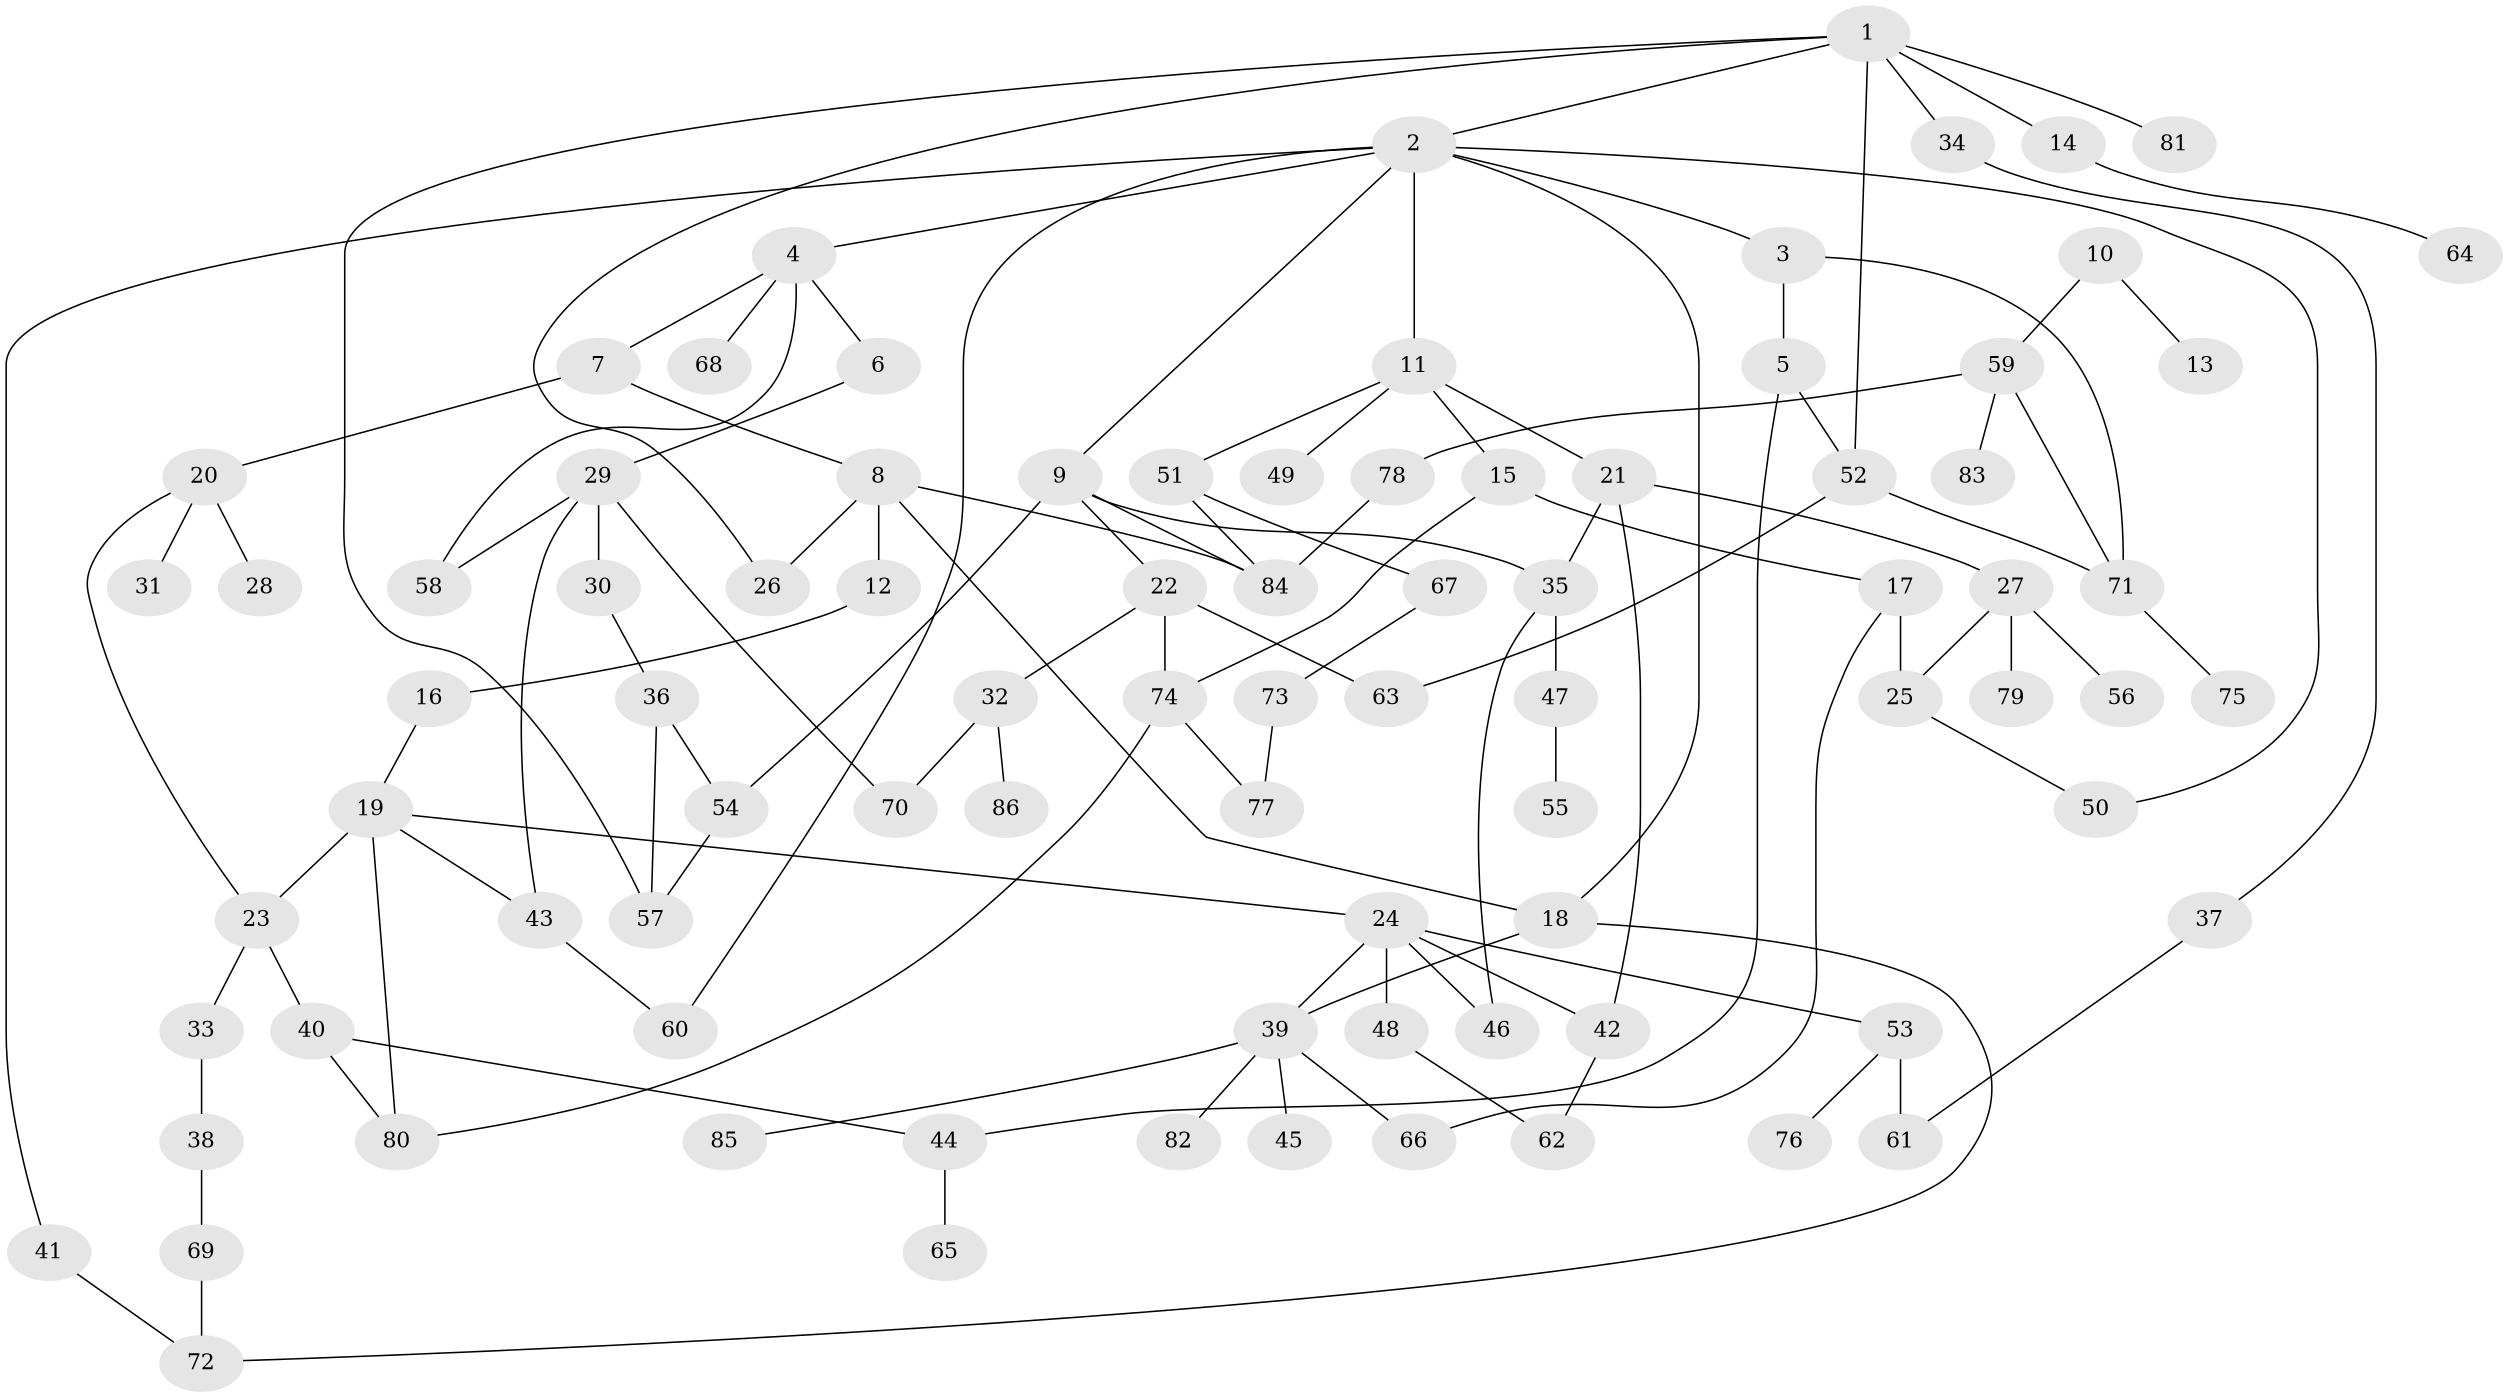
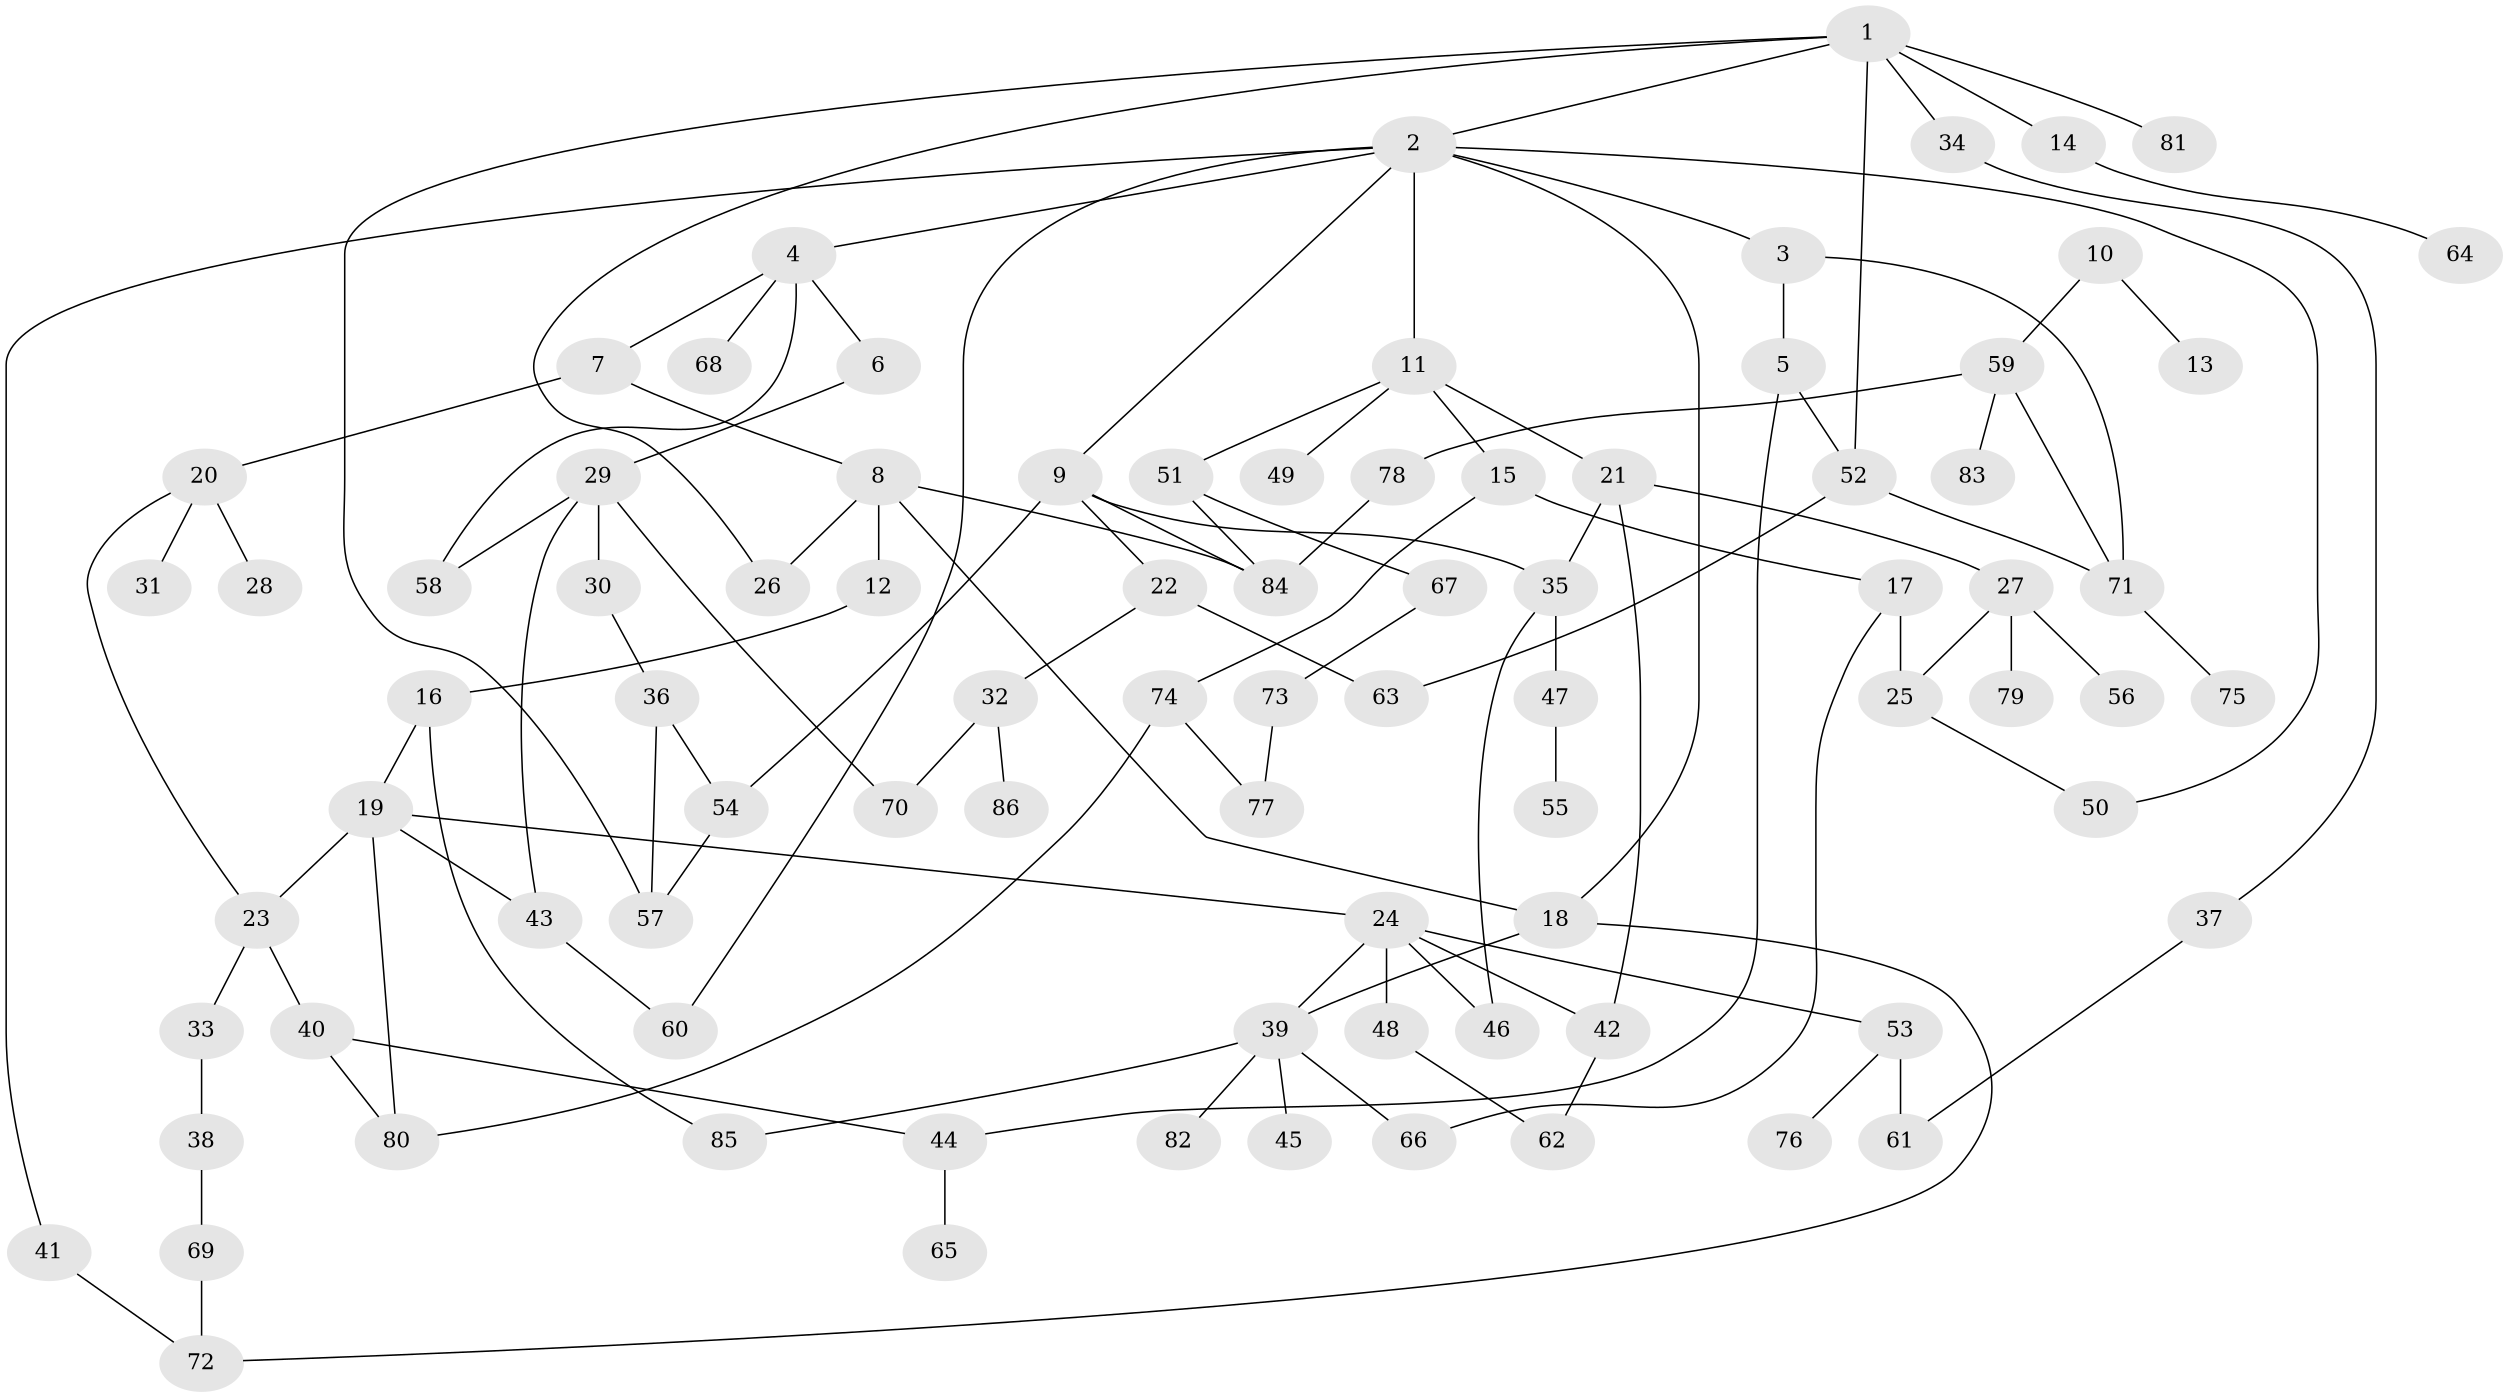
(1165, 643) -> none
none -> (498, 966)
